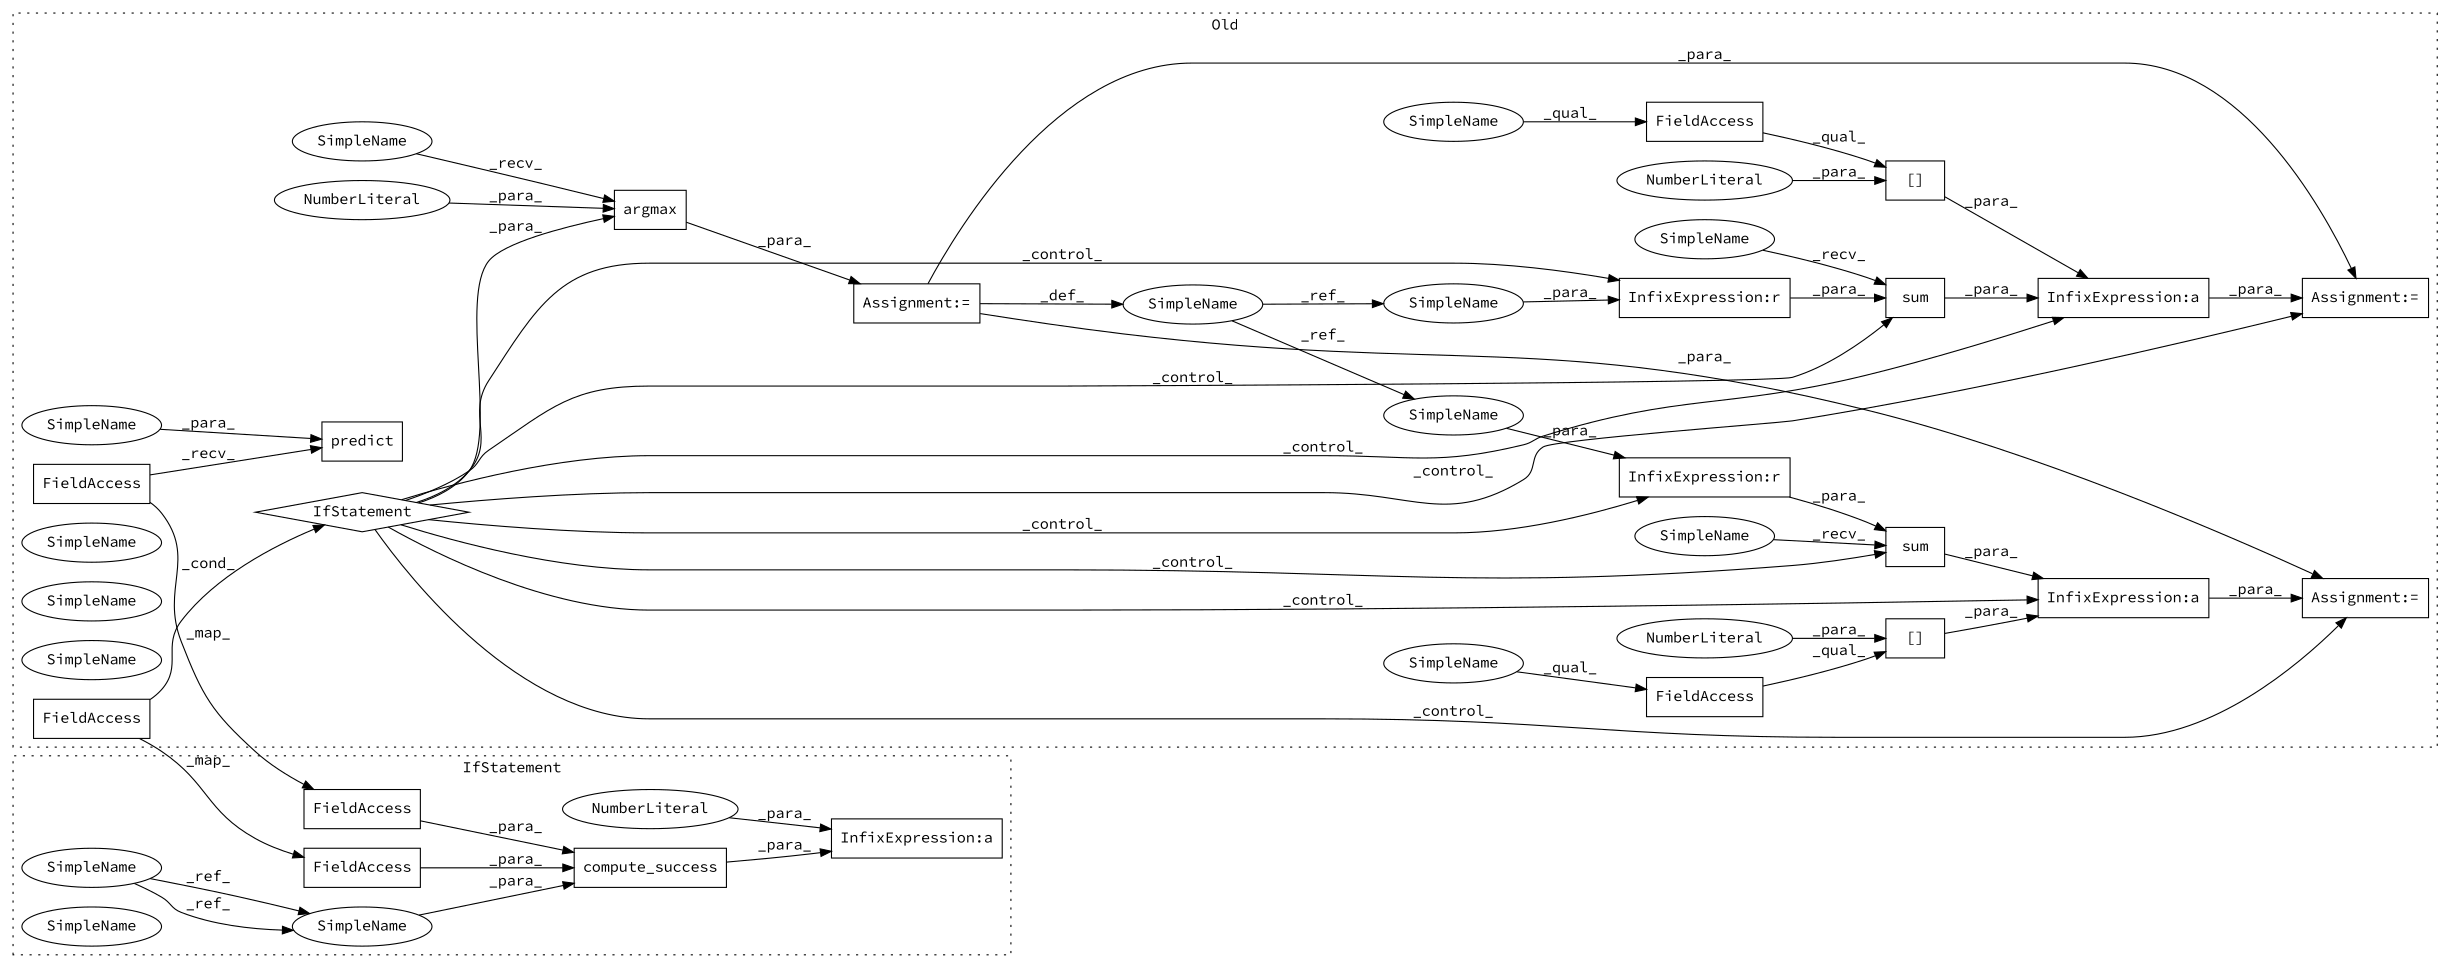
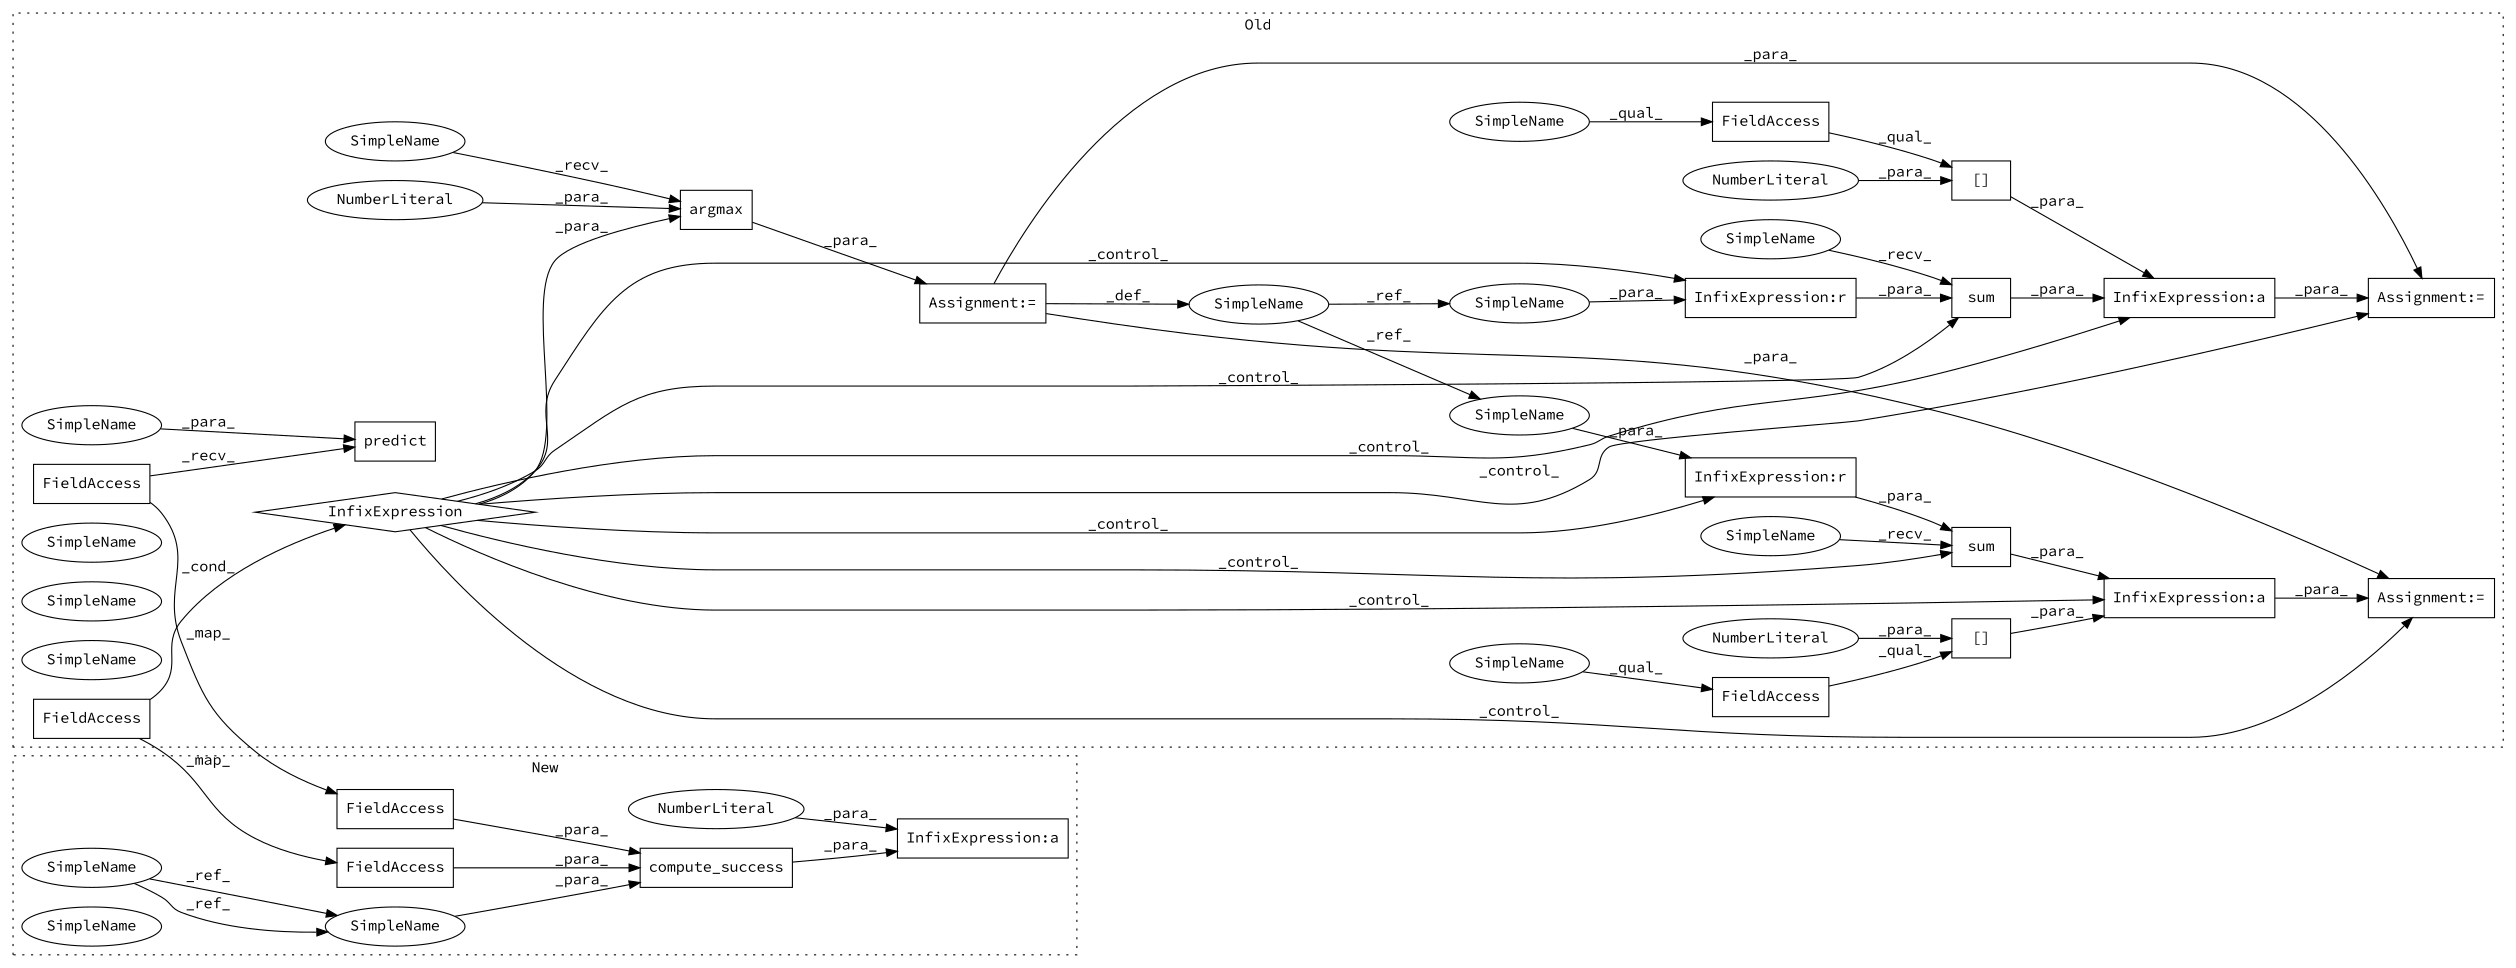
(362, 512) -> (395, 512)
(512, 768) -> (545, 768)
